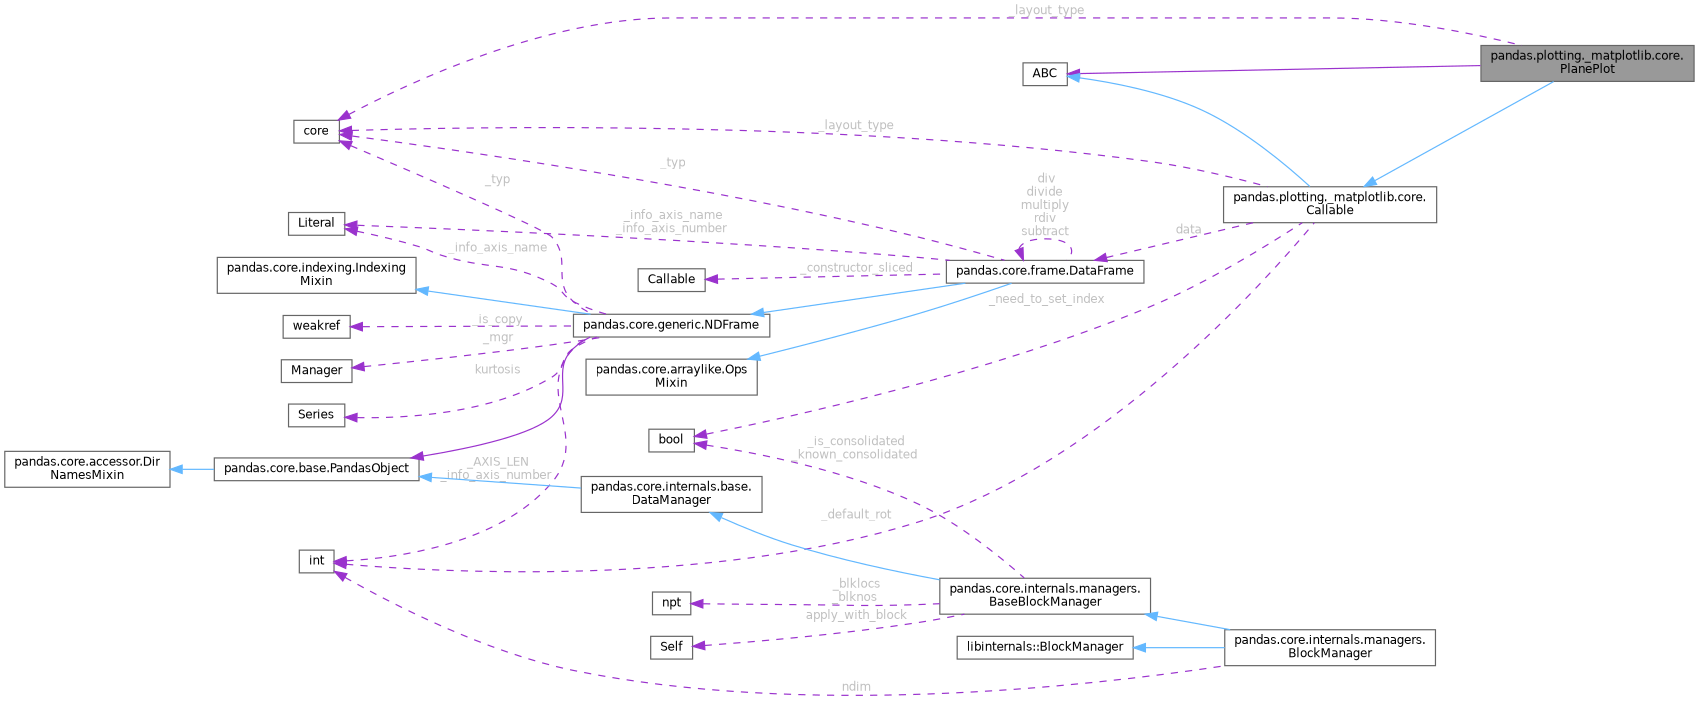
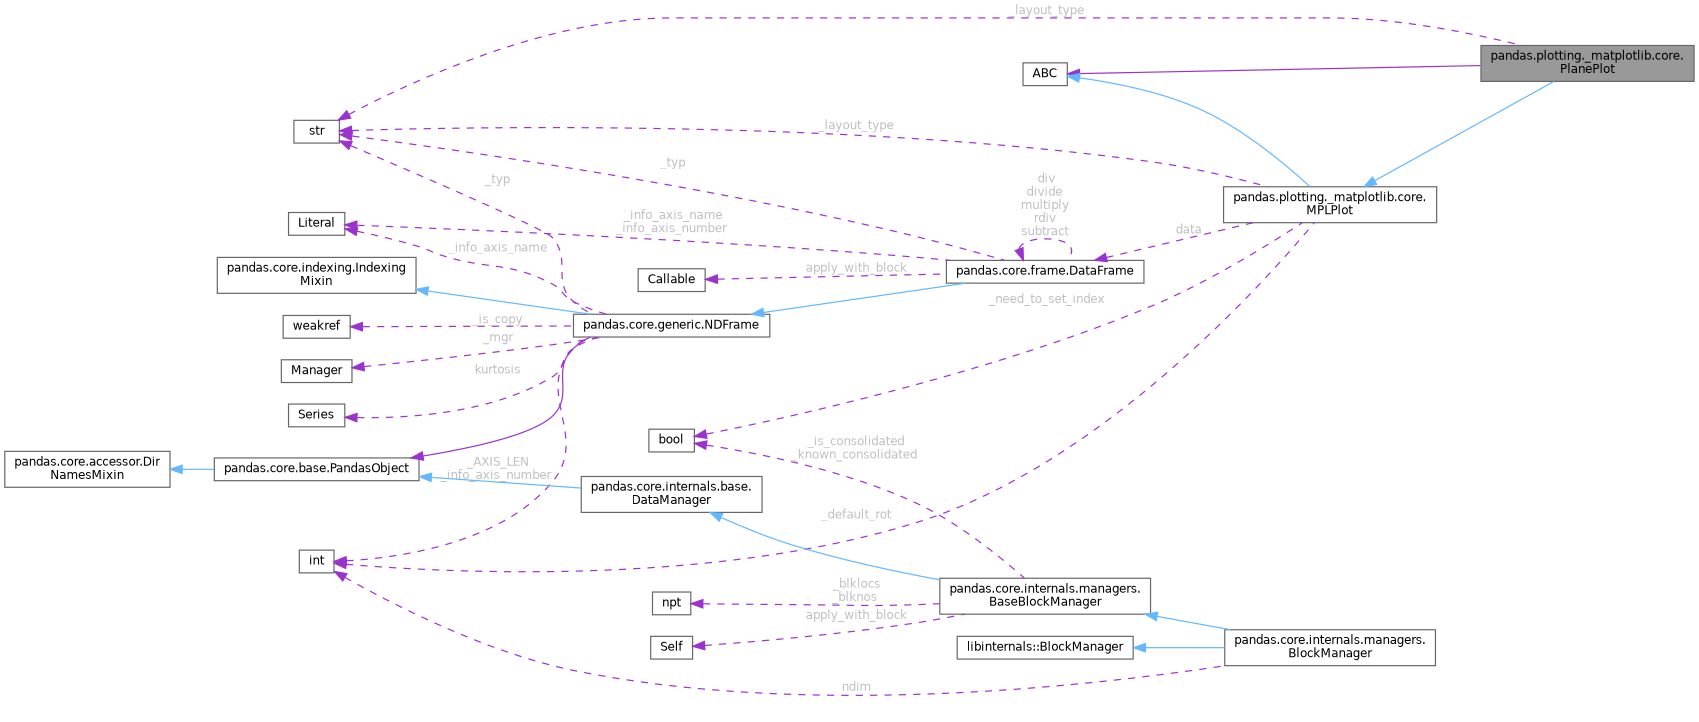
(317, 132) -> (317, 132)
(1330, 205) -> (1330, 205)
(855, 269) -> (855, 269)
(672, 377) -> none
